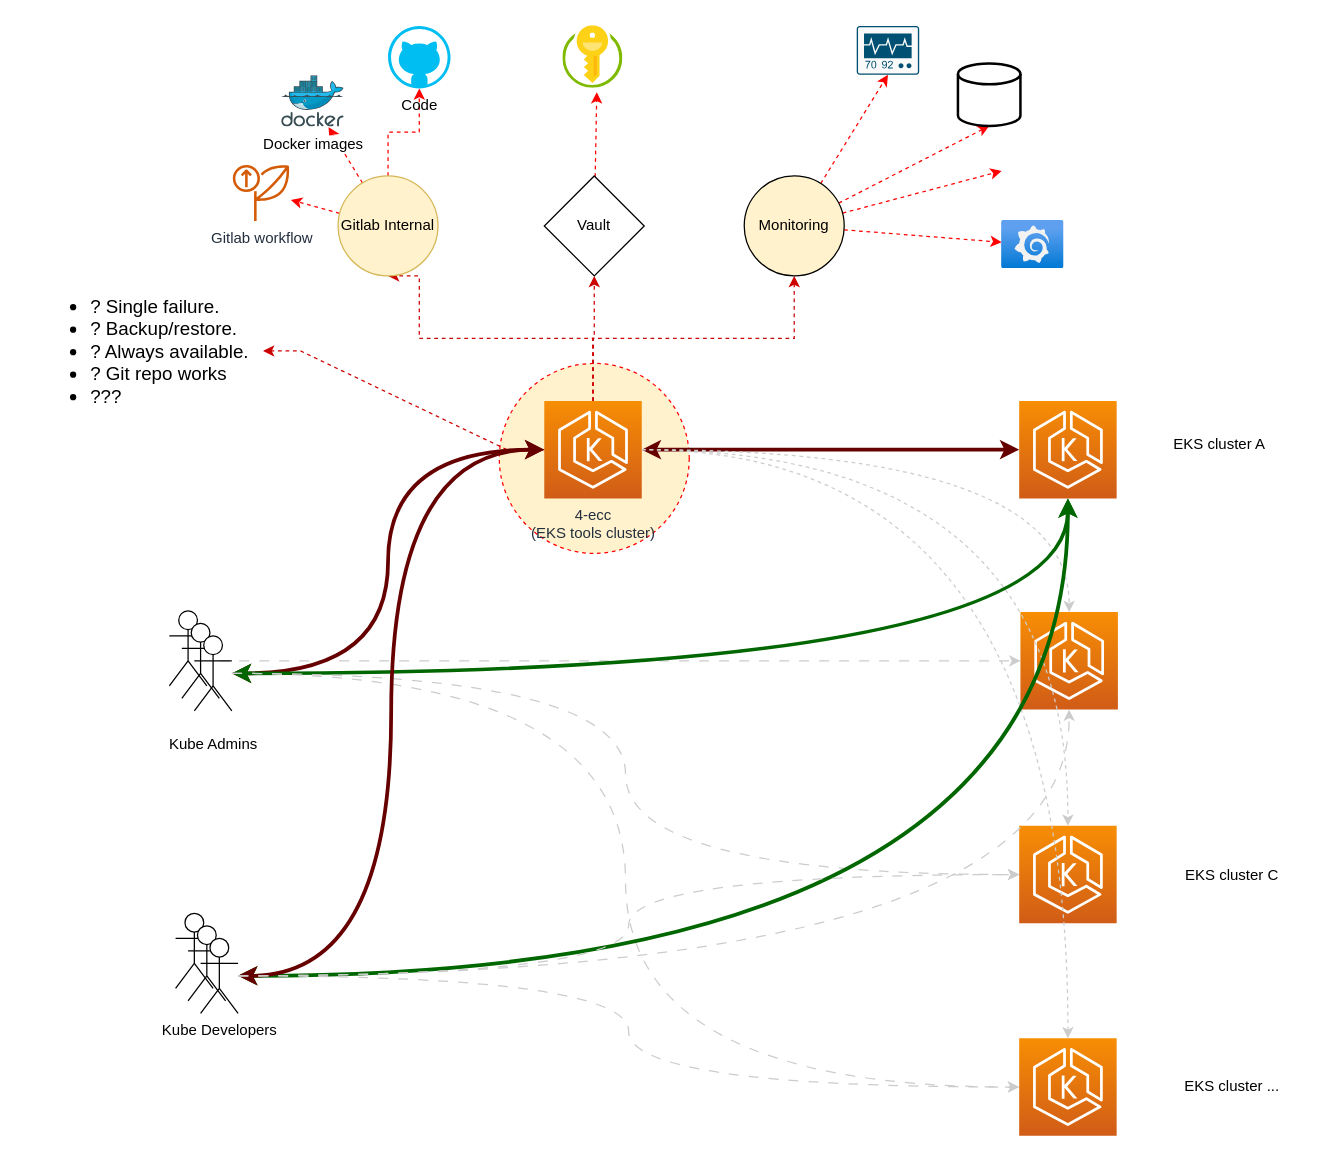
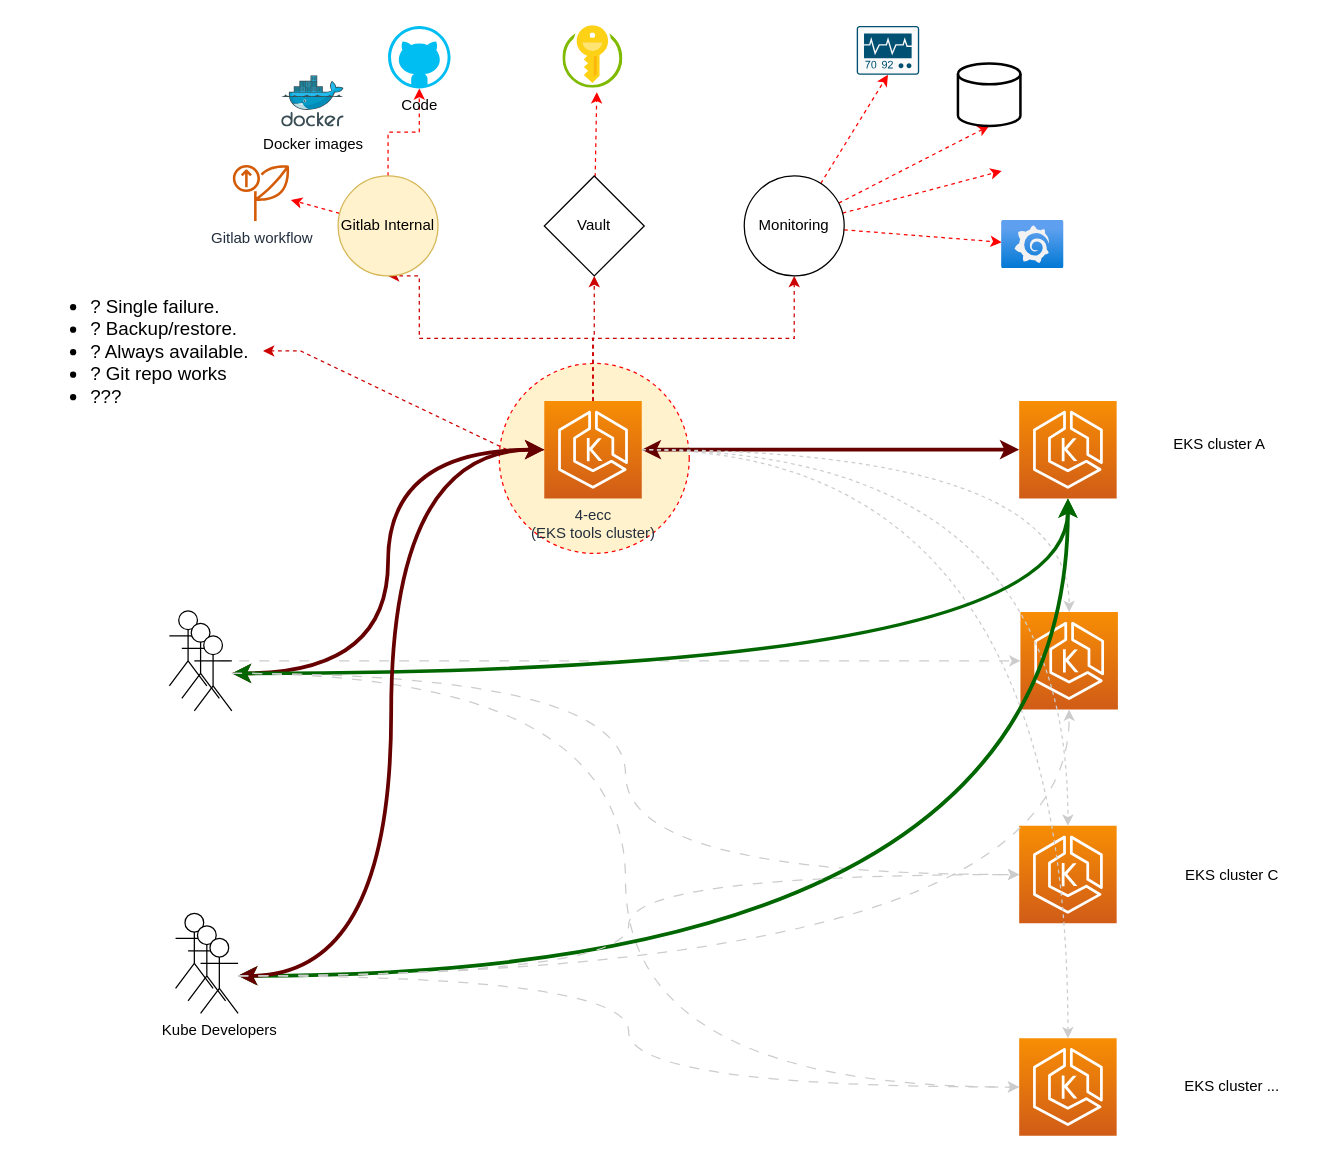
(353, 167) -> none
(794, 226) -> (794, 226)
(213, 744) -> none
